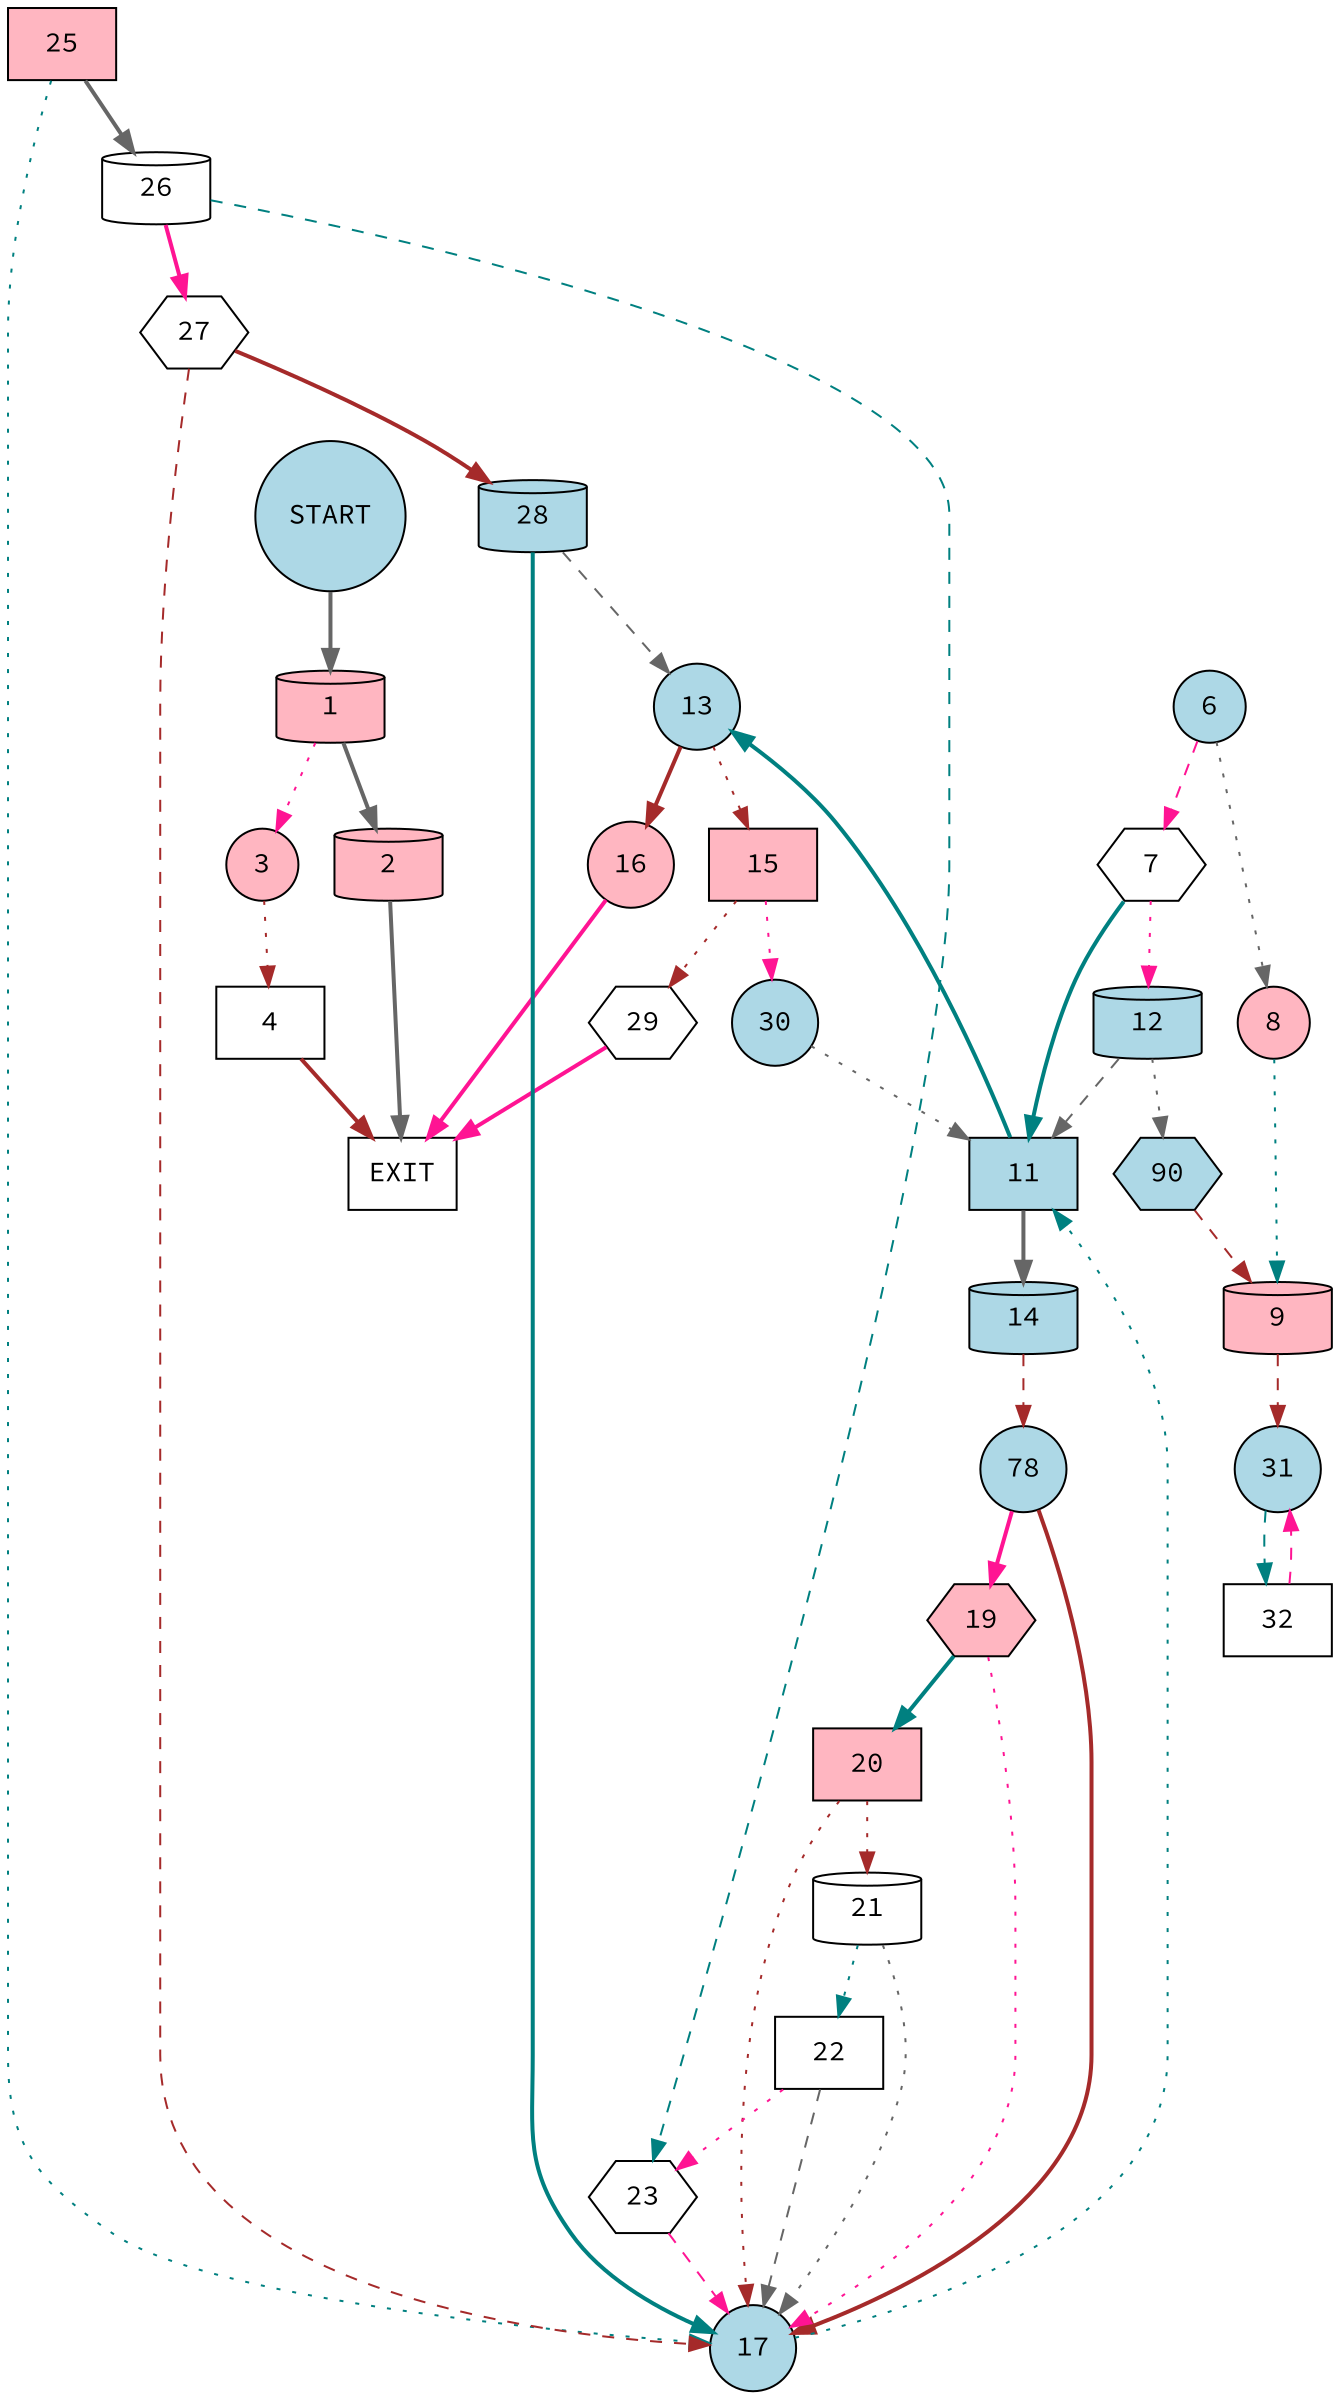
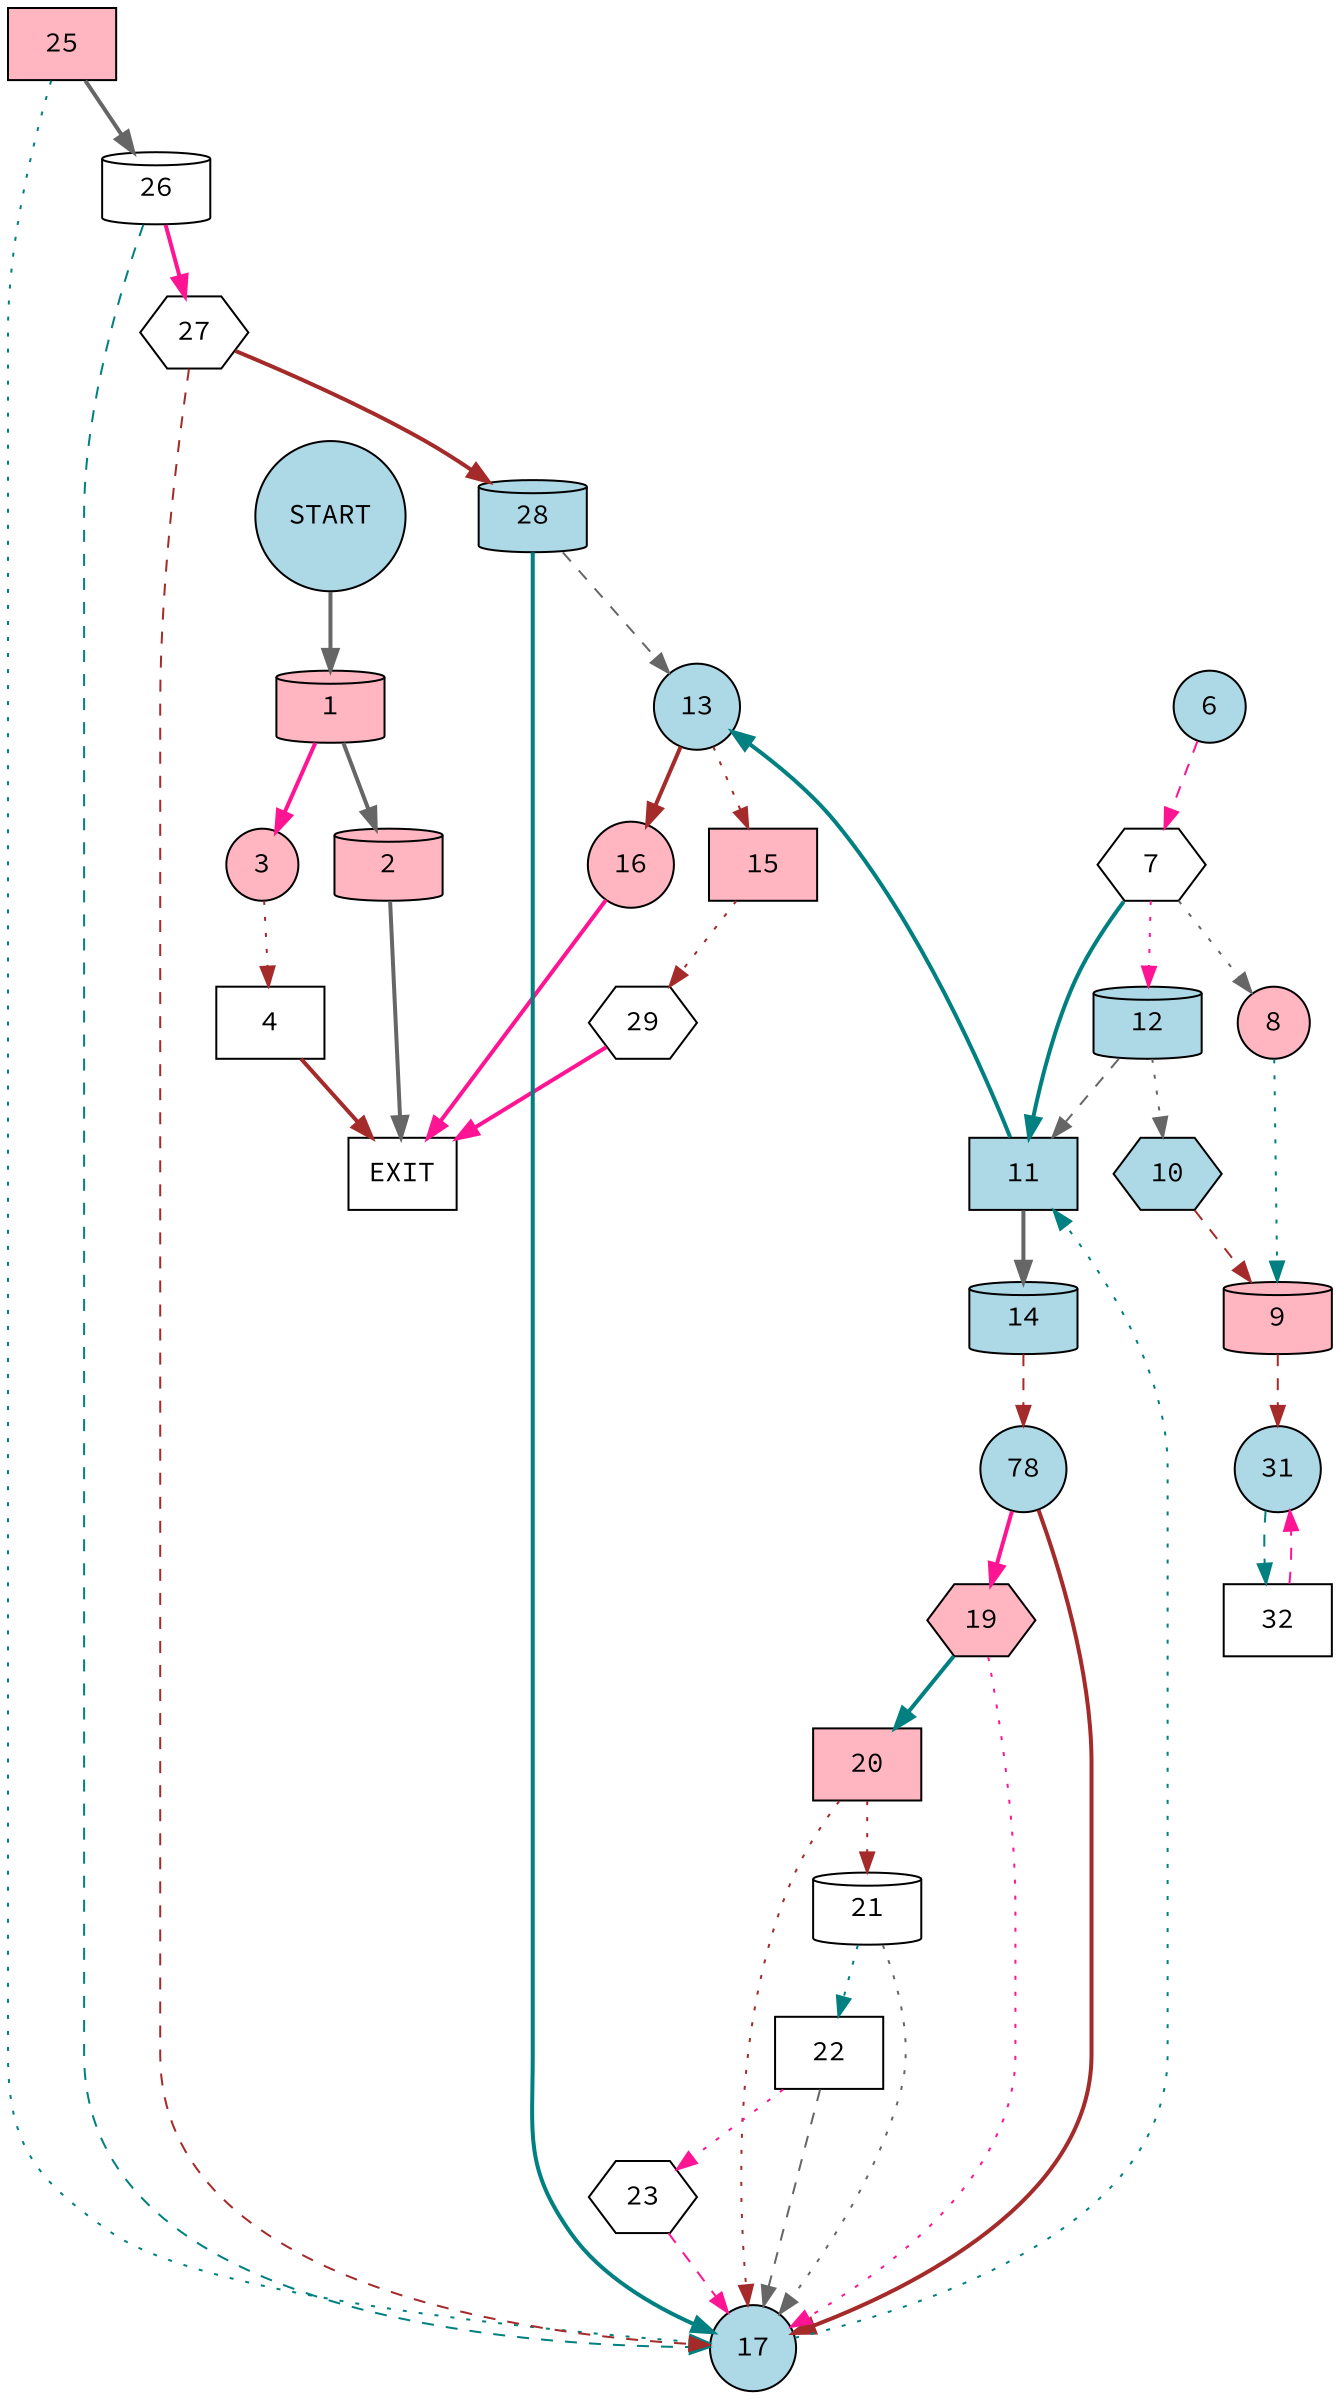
(300, 778) -> (300, 778)
(1240, 854) -> (1209, 939)
(944, 930) -> (84, 1505)
(775, 1023) -> none
(1168, 1174) -> (1168, 1174)
